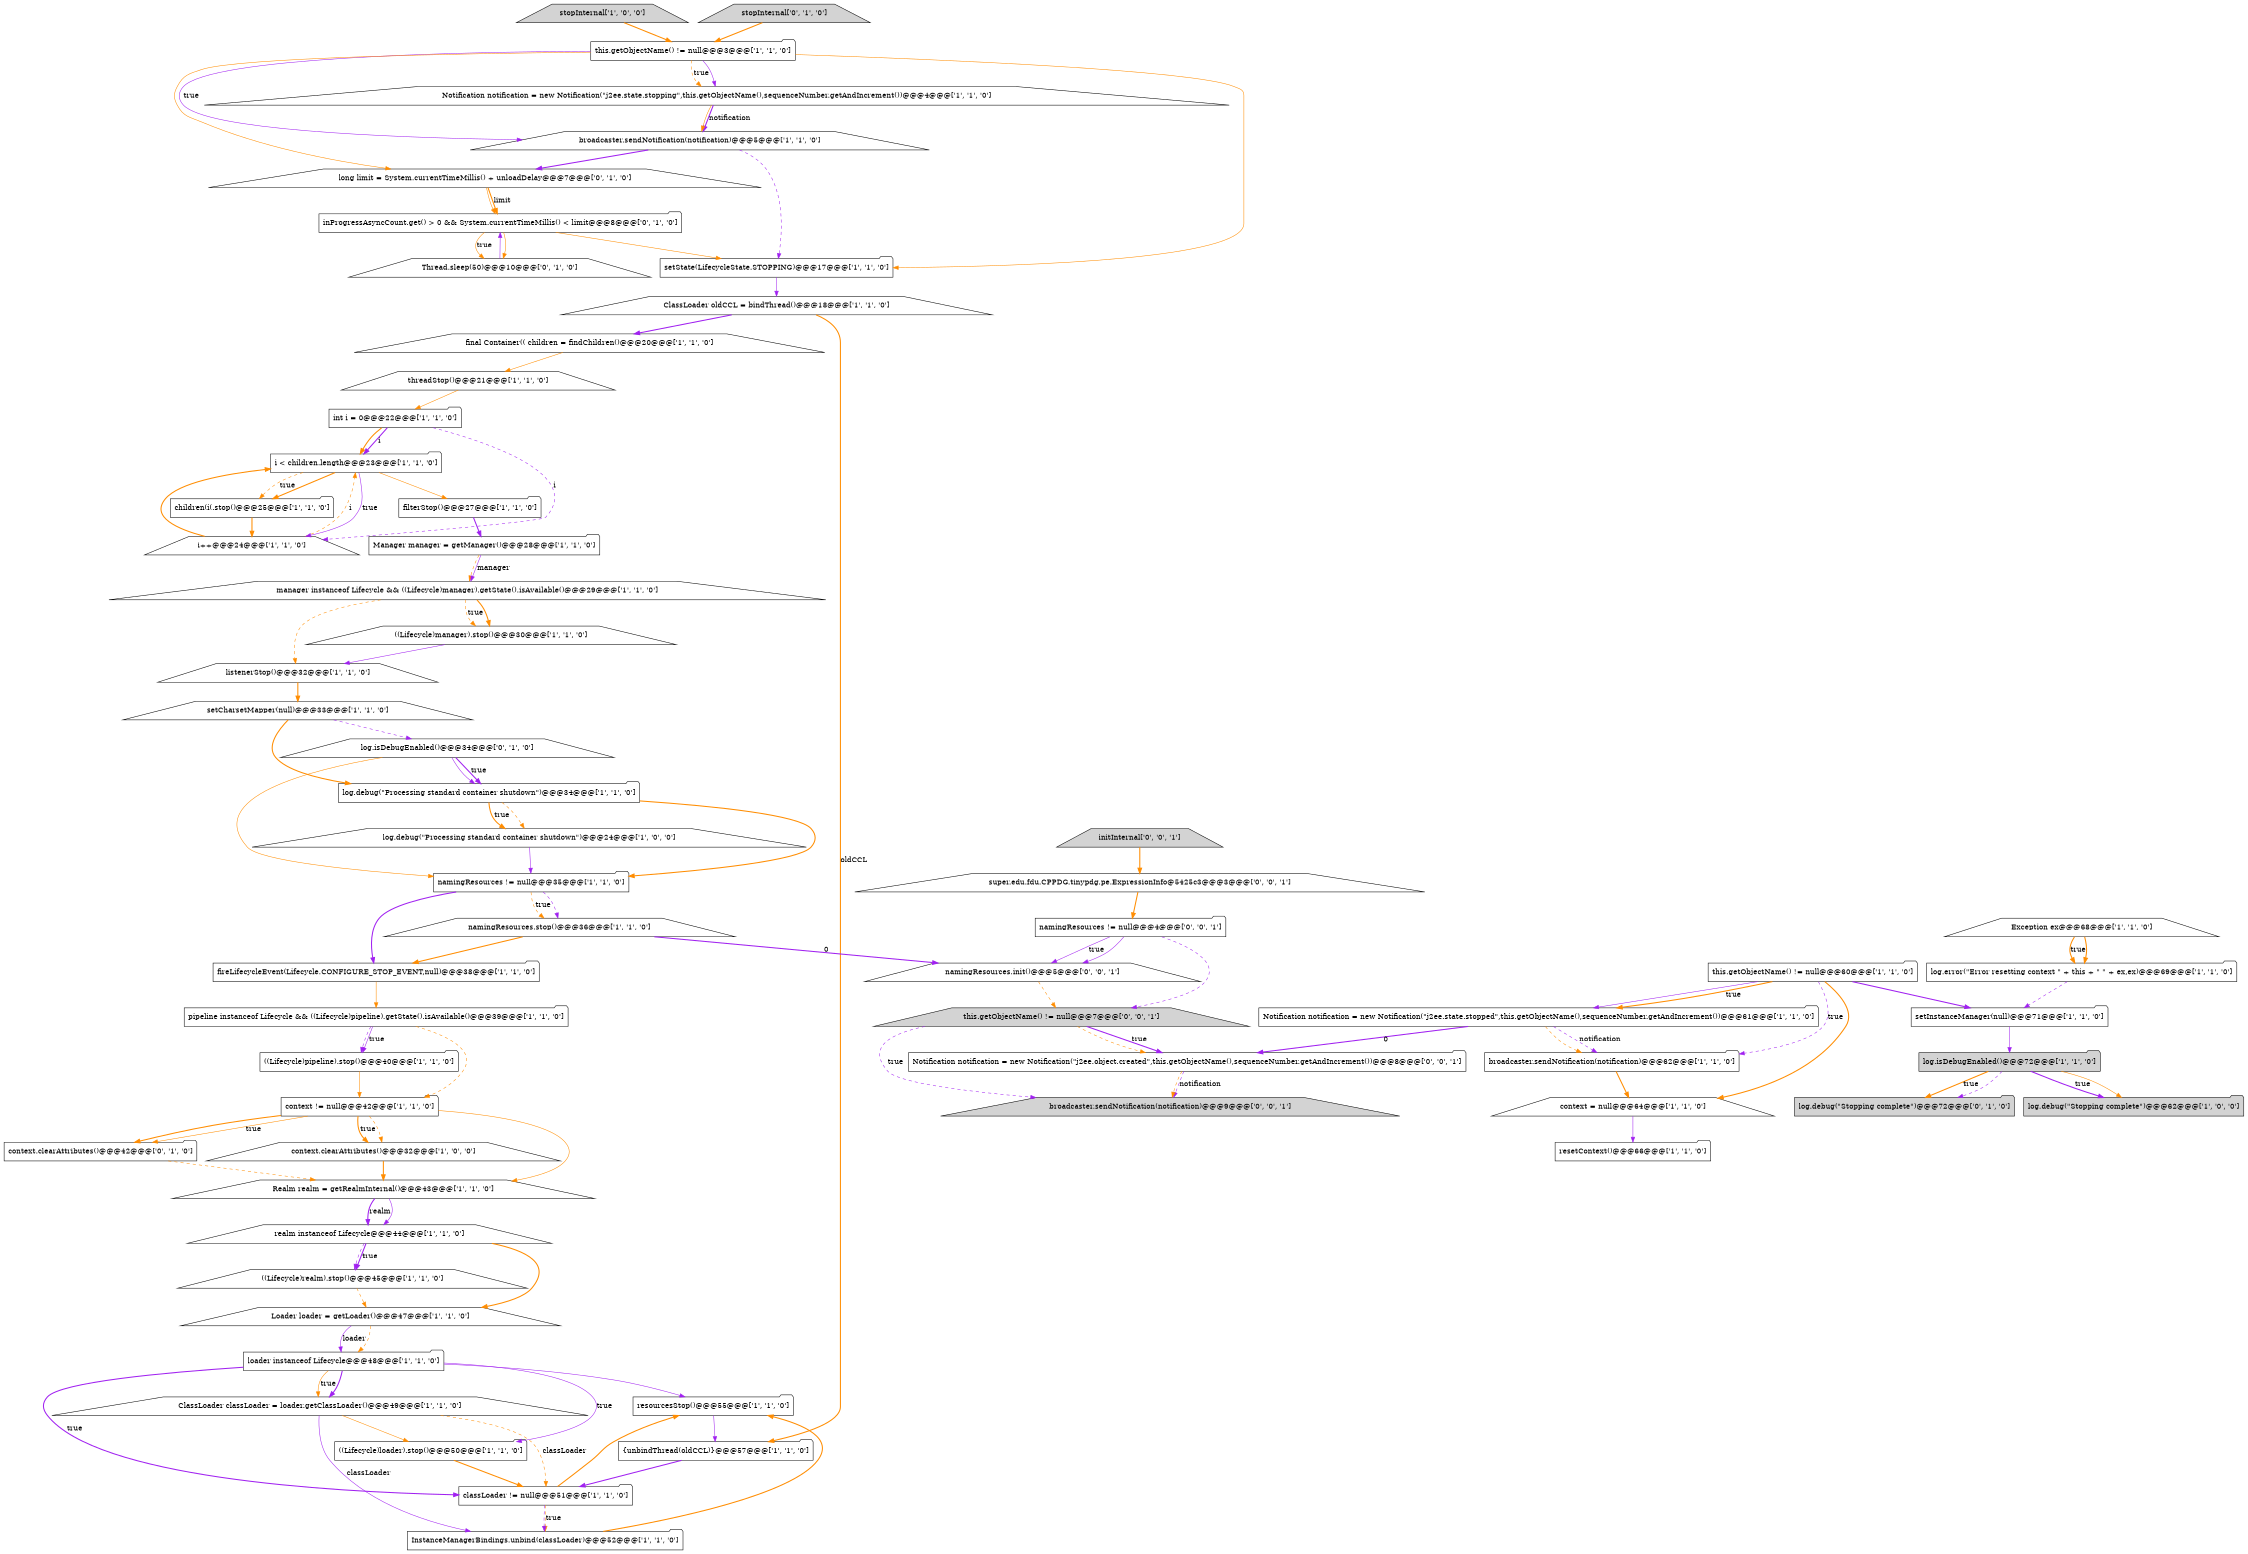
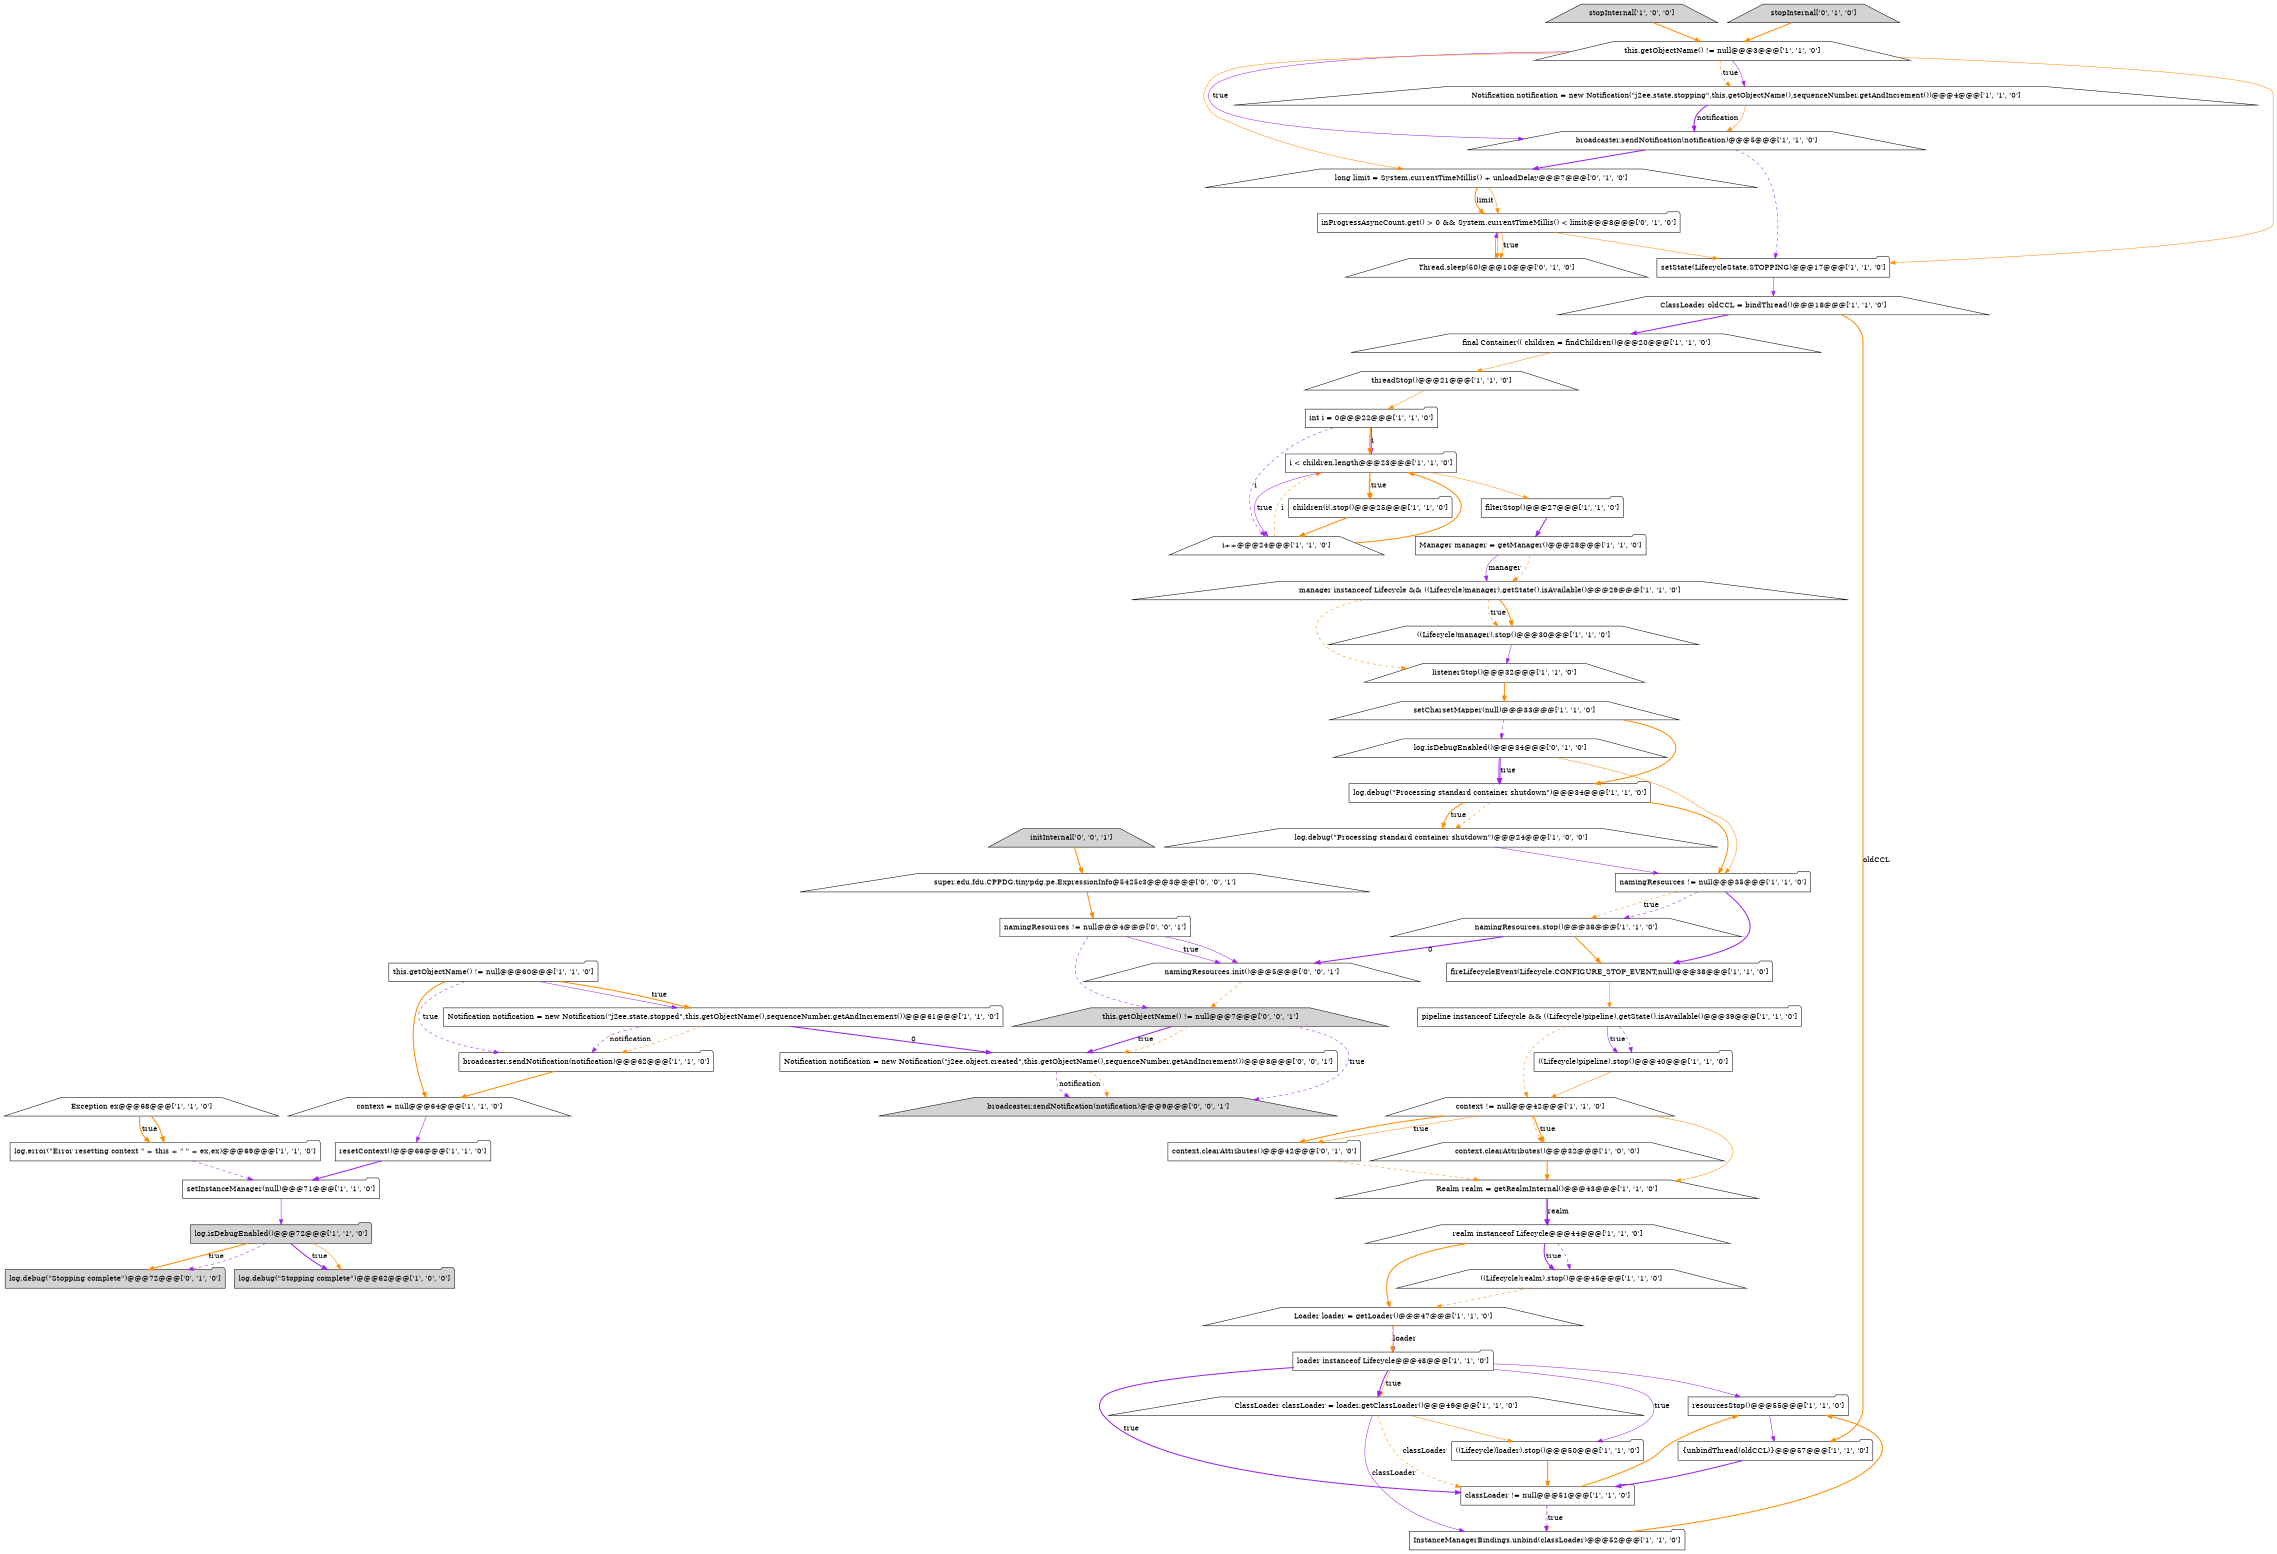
(693, 51) -> (1722, 51)
(1909, 994) -> (350, 1170)
(360, 1107) -> (1530, 1107)
